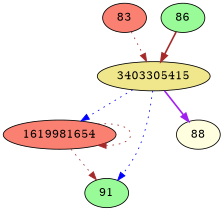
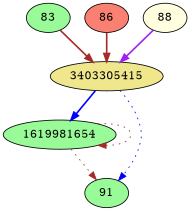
(125, 18) -> (48, 18)
(183, 18) -> (107, 18)
(137, 43) -> (74, 43)
(110, 103) -> (86, 102)
(174, 103) -> (140, 43)
(60, 135) -> (60, 135)
